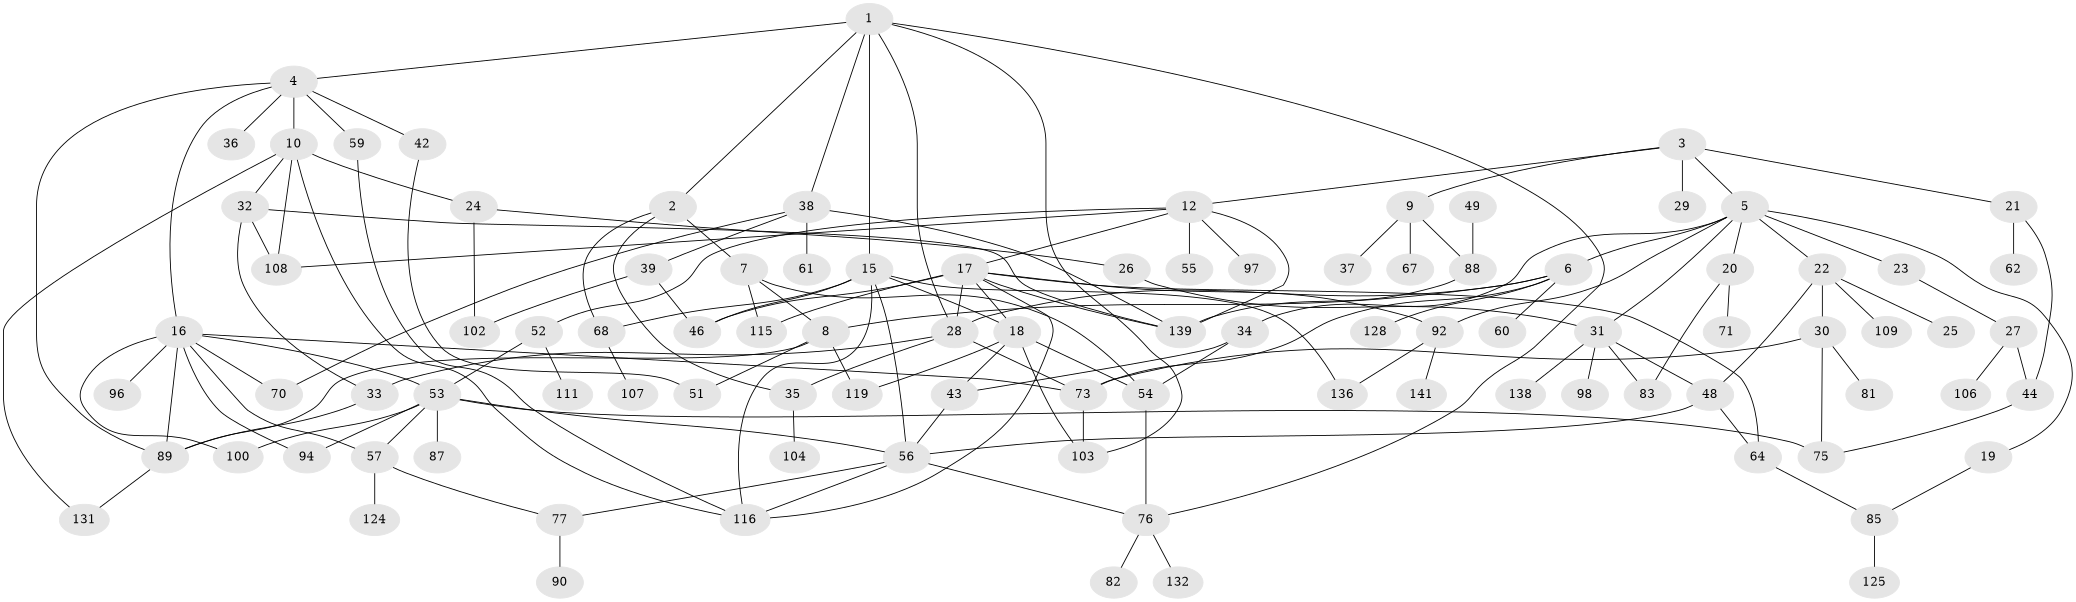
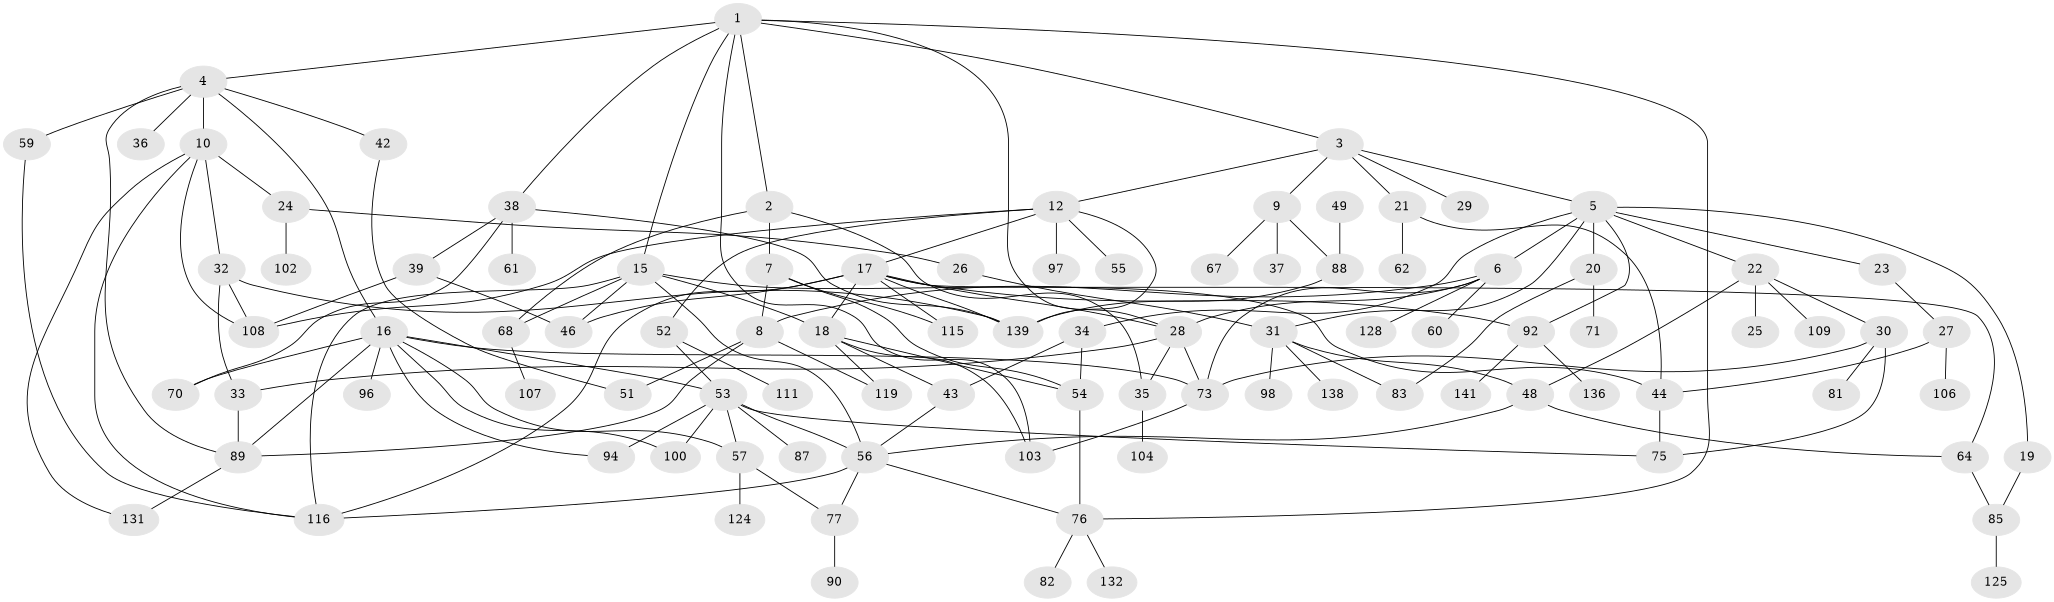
none -> (1042, 70)
(1069, 291) -> (1326, 338)
(560, 298) -> (344, 297)
